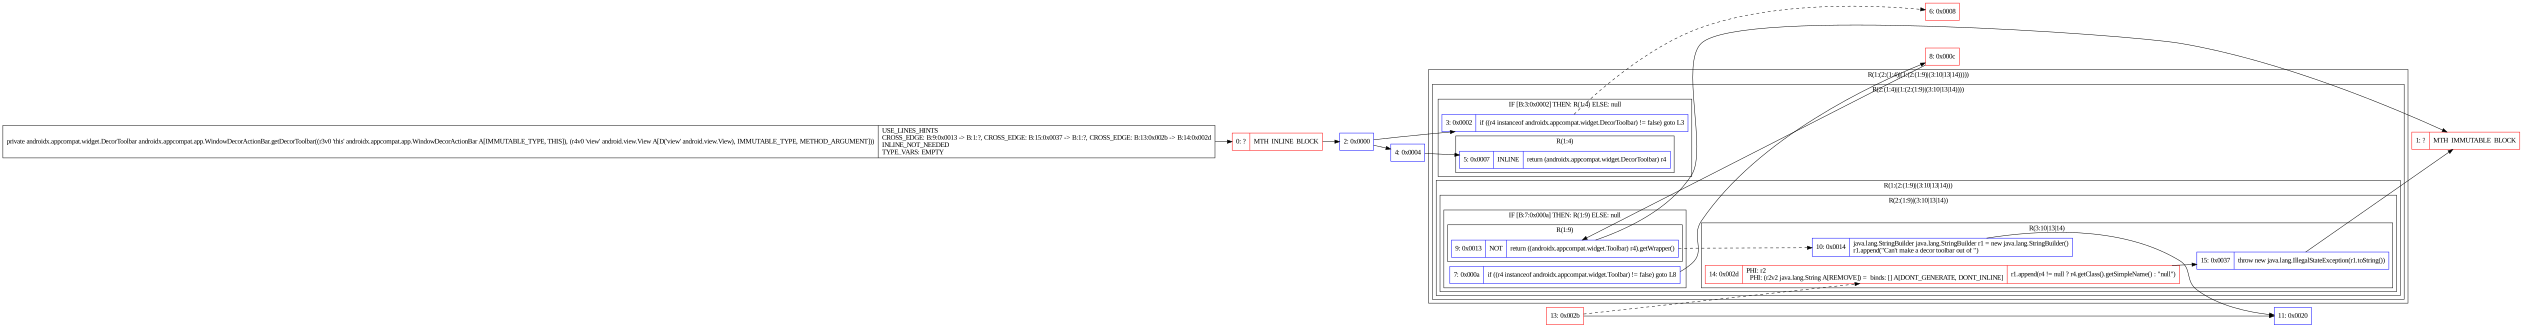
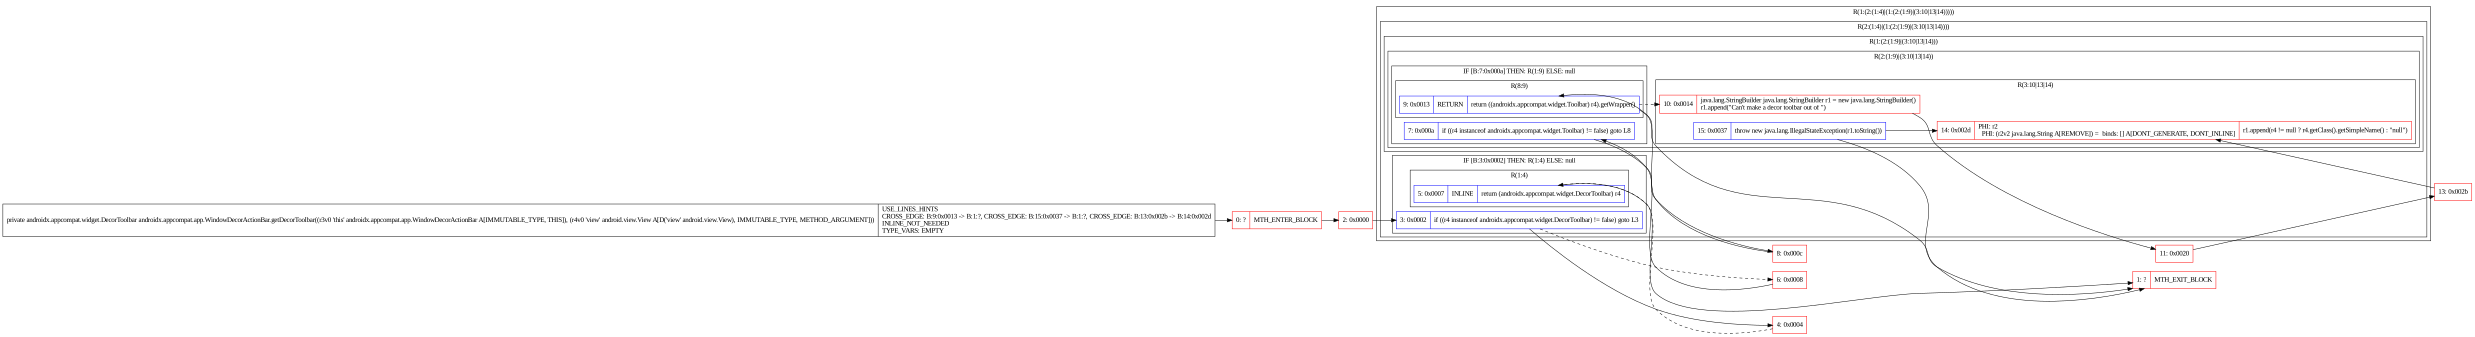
(2475, 140) -> (2183, 280)
(1286, 141) -> (1286, 220)
(1357, 142) -> (1356, 220)
(1380, 147) -> (1639, 302)
(1408, 153) -> (1790, 325)
(1441, 154) -> (1650, 290)
(1565, 230) -> (1519, 86)
(1942, 247) -> (1790, 104)
(1496, 248) -> (1450, 104)
(2180, 265) -> (1909, 131)
none -> (1661, 271)
(1651, 307) -> (2328, 164)
none -> (1798, 307)
(1927, 316) -> (2311, 223)
(2293, 316) -> (2174, 254)
